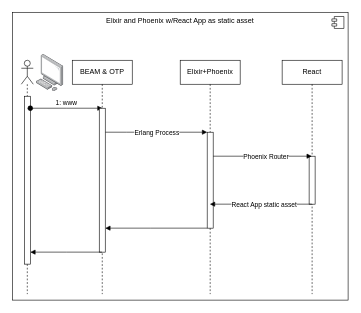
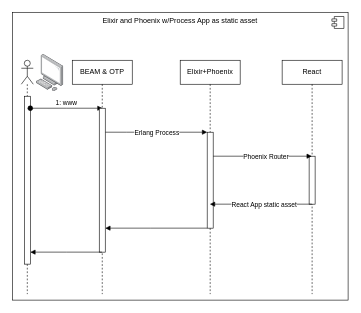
(180, 21) -> (180, 21)
